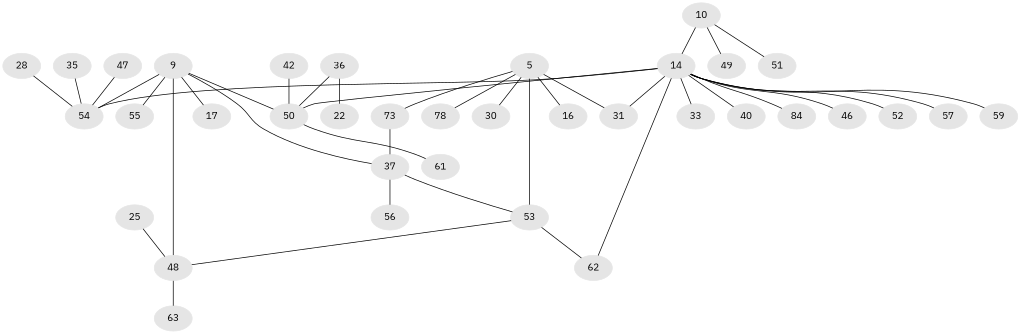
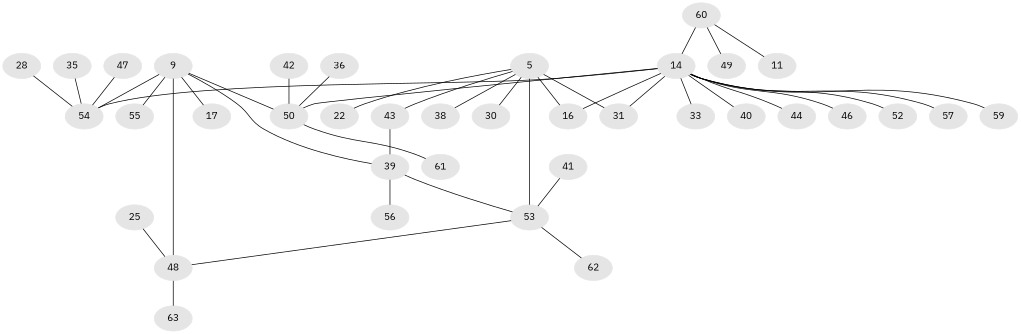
(701, 15) -> (701, 15)
(777, 66) -> (777, 66)
(339, 91) -> (420, 88)
(390, 116) -> (390, 116)
(440, 116) -> (440, 116)
(797, 116) -> (797, 116)
(390, 167) -> (390, 167)
none -> (568, 167)
(635, 167) -> (622, 91)
